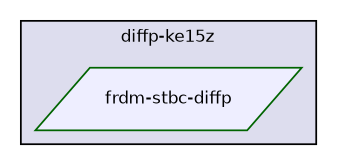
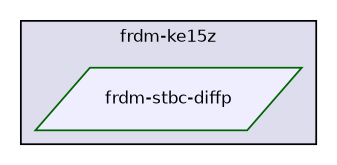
(169, 37) -> (169, 37)
